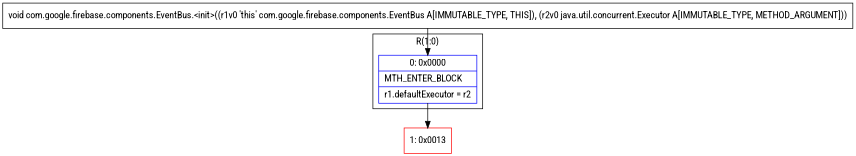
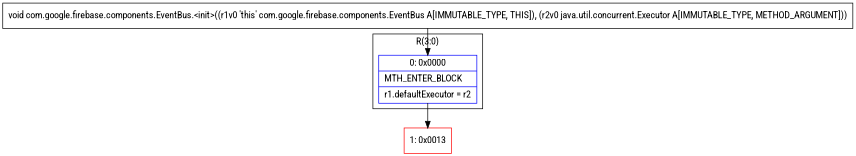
(428, 42) -> (428, 42)
